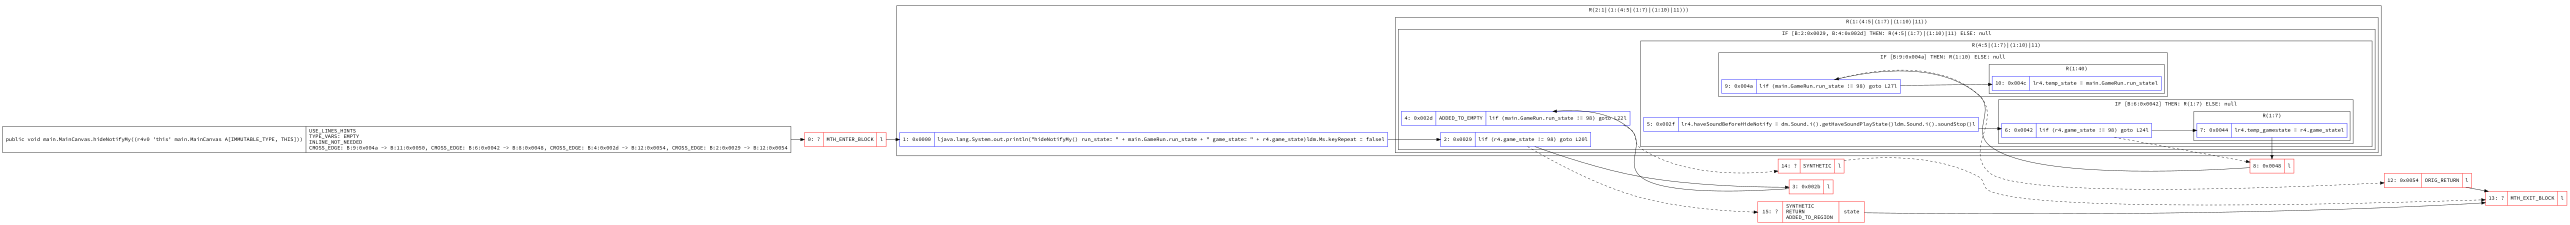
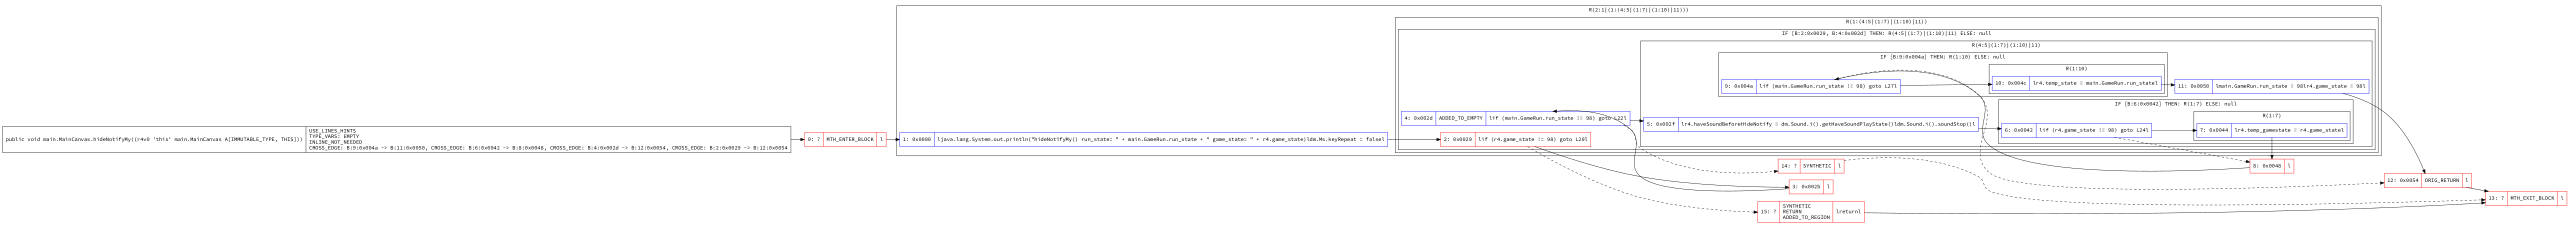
(2077, 69) -> (2077, 69)
none -> (2272, 86)
none -> (1635, 121)
(1516, 140) -> (1516, 140)
(1852, 212) -> (1849, 212)
